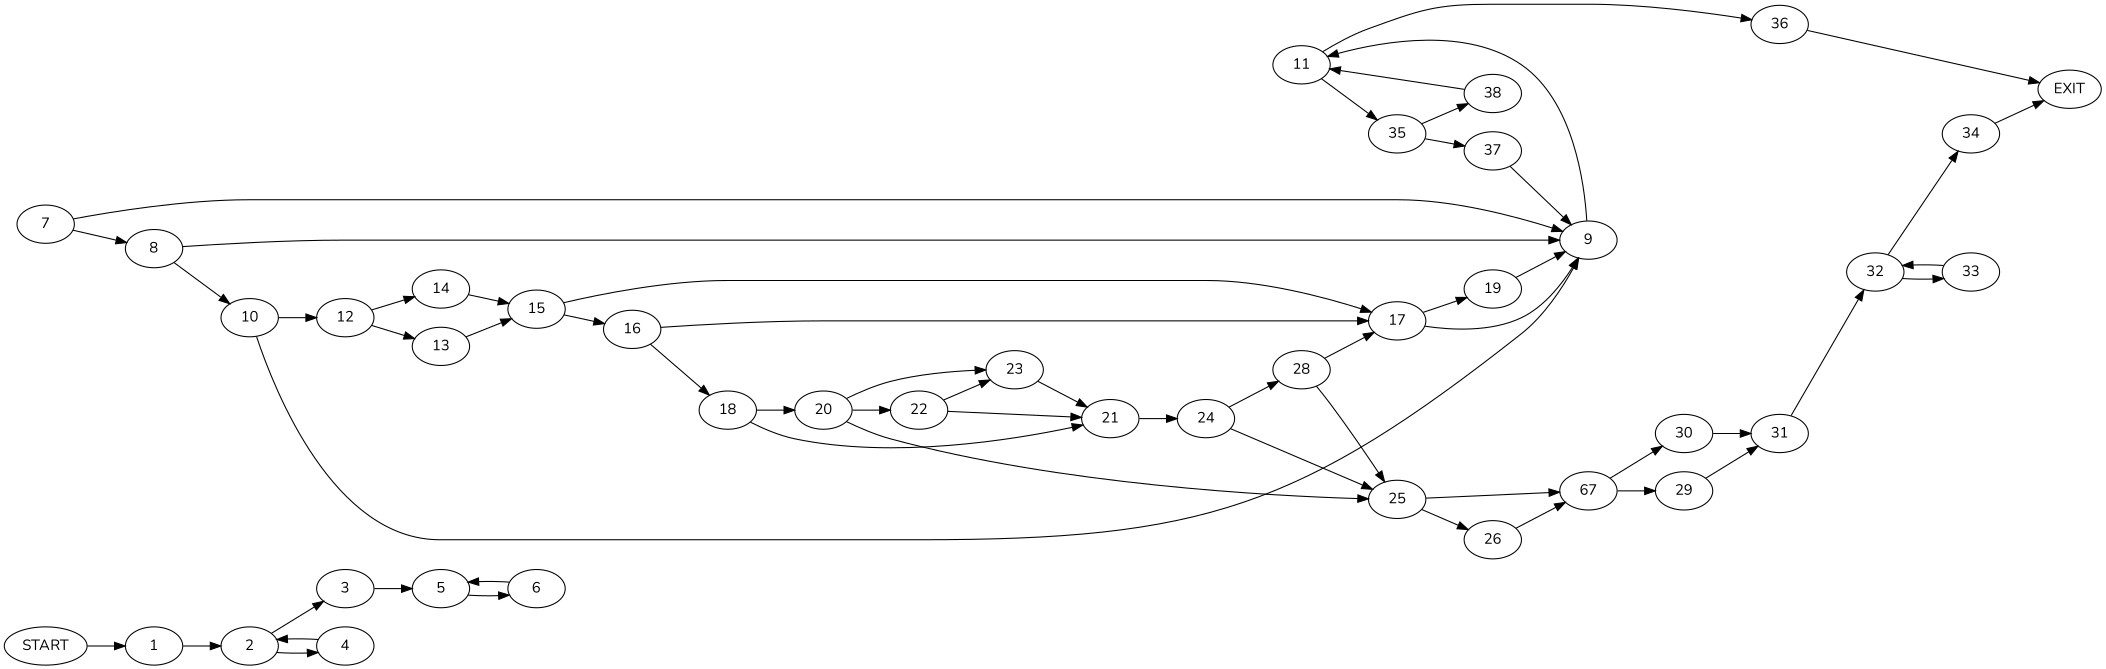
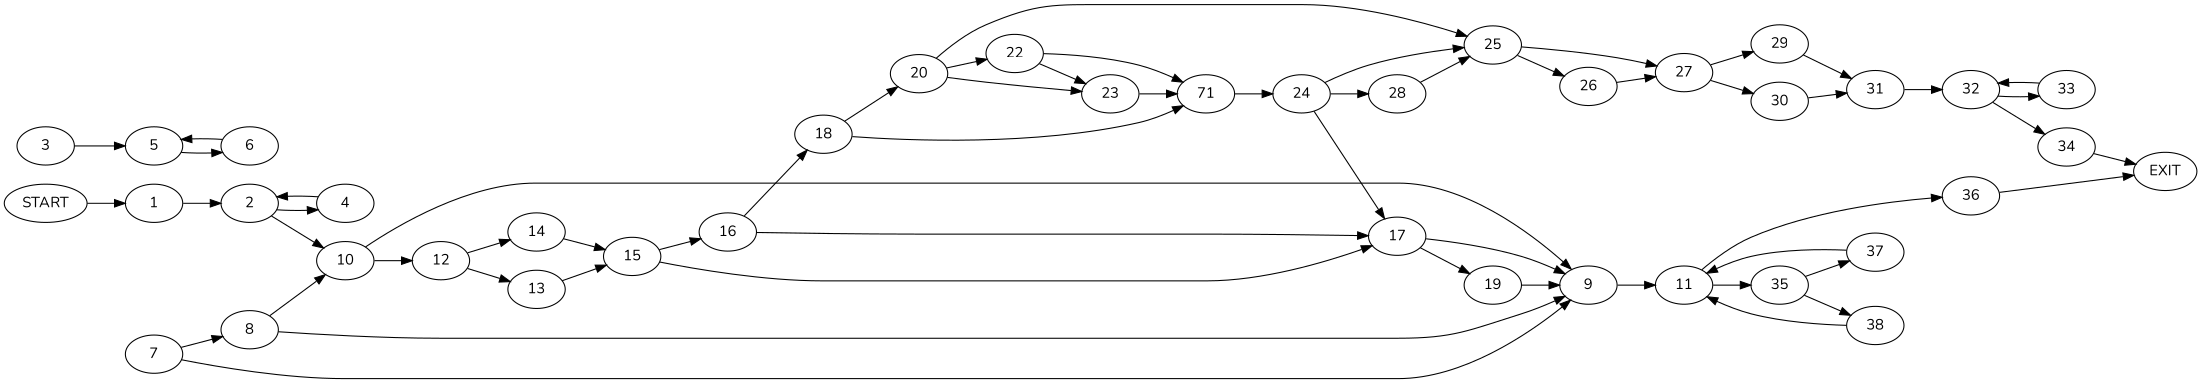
(1537, 192) -> (1780, 252)
(1345, 348) -> (1346, 160)
(1110, 419) -> (1206, 94)
(1588, 491) -> (1684, 73)
(293, 620) -> (293, 229)
